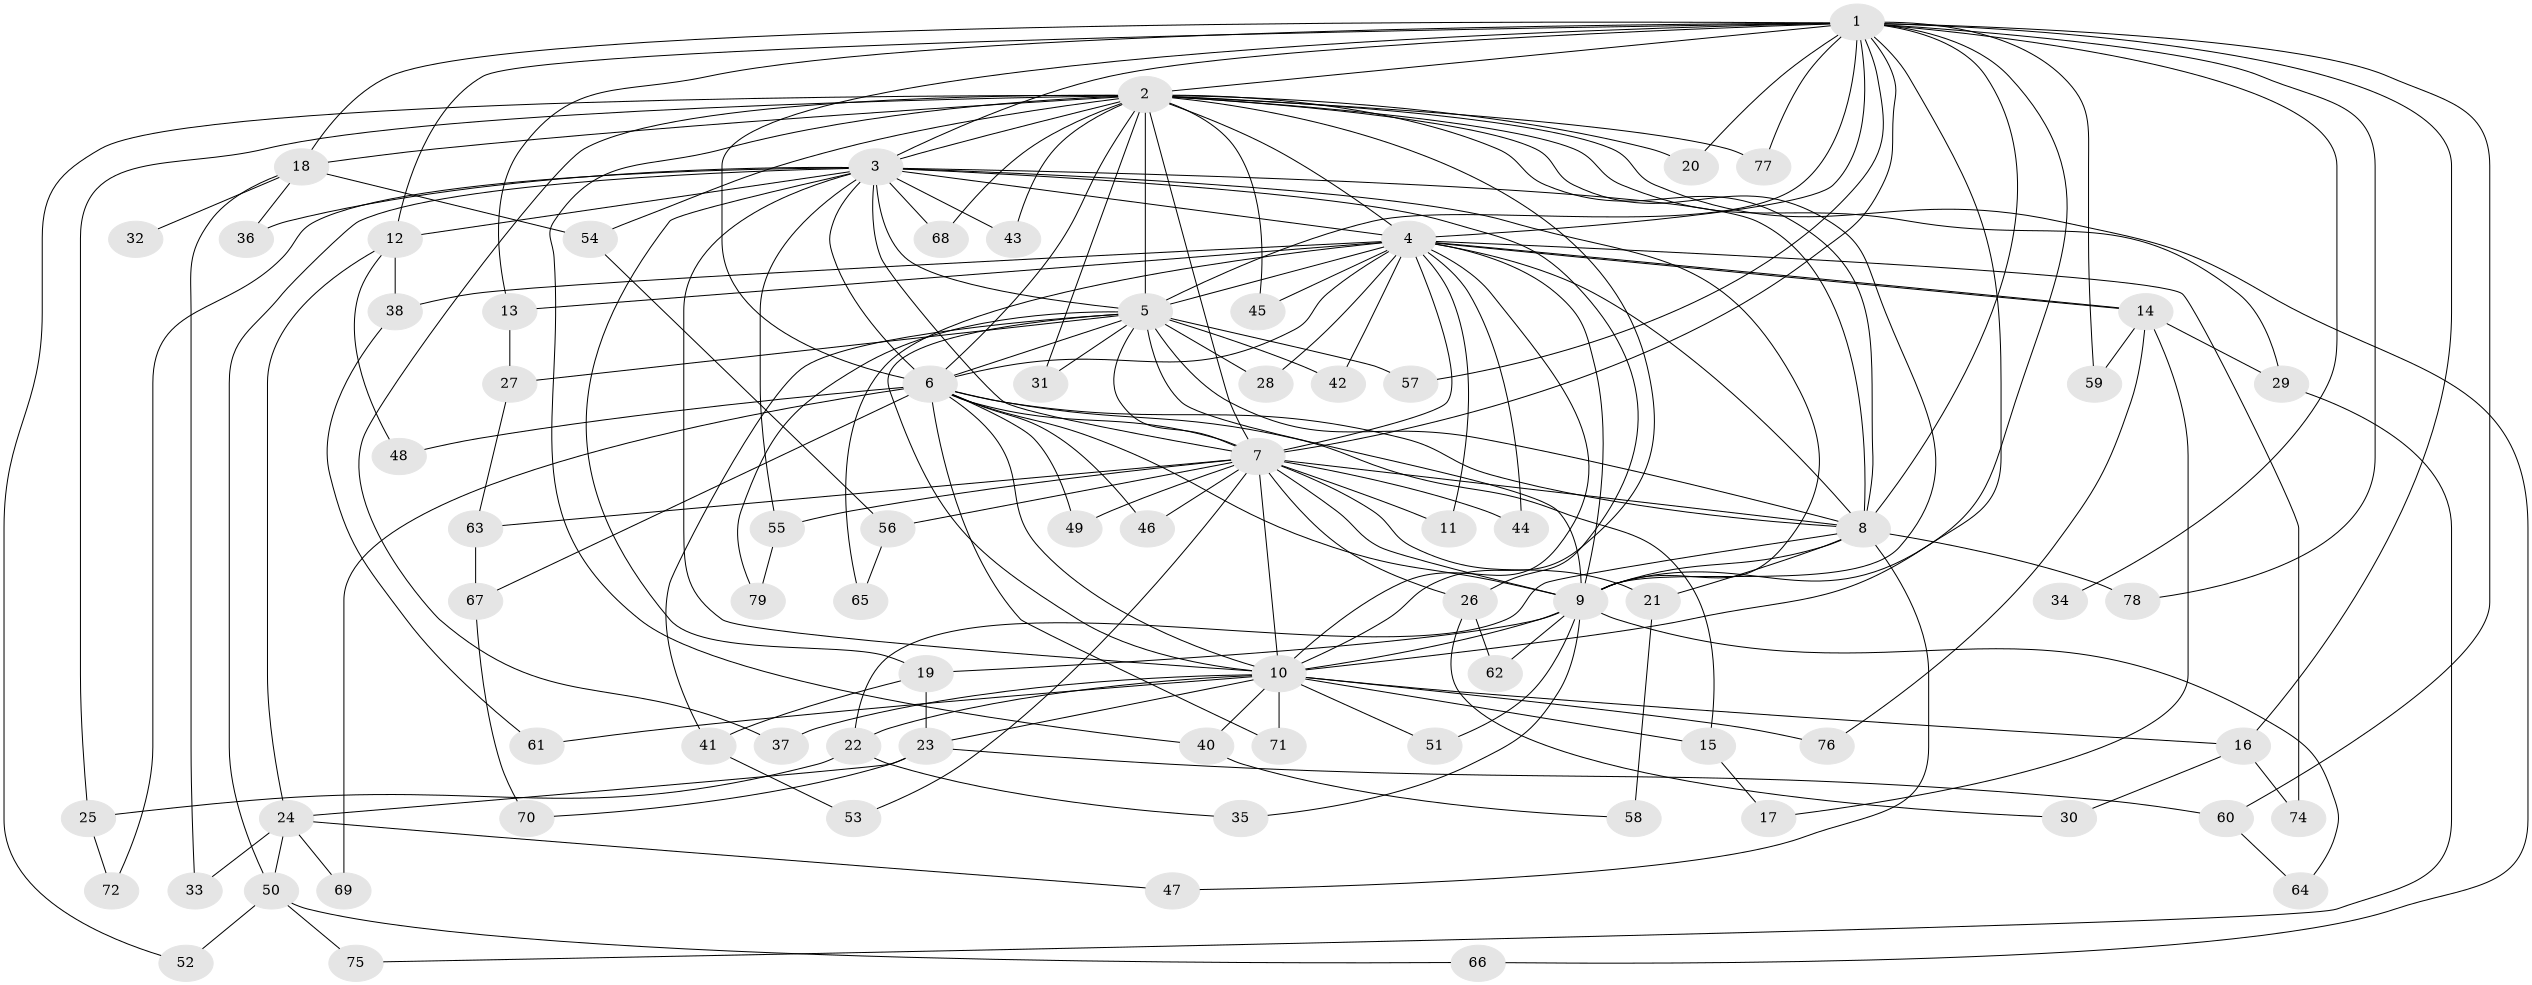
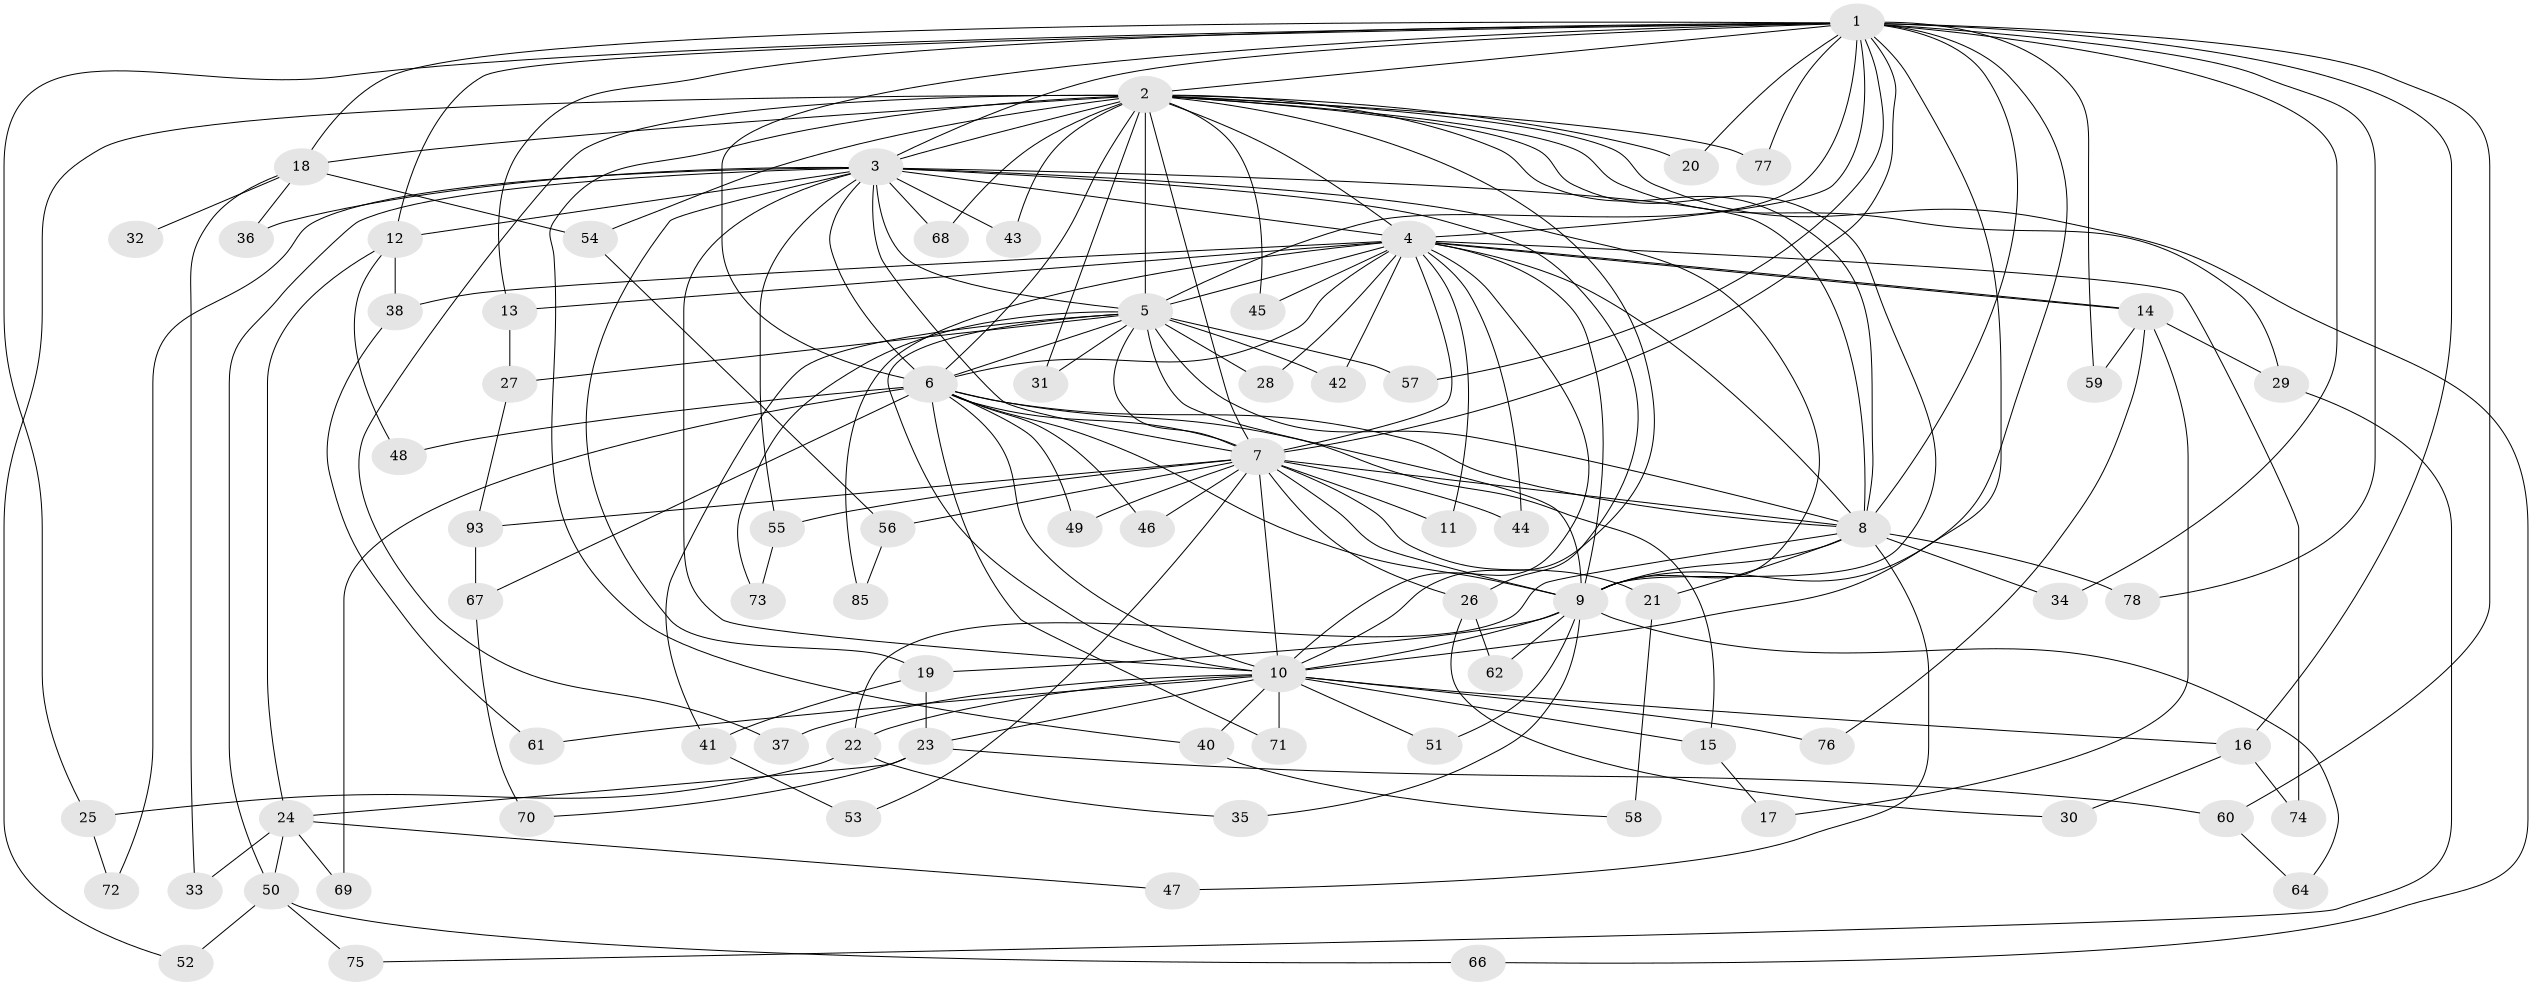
(297, 143) -> (502, 62)
(476, 529) -> (476, 529)
none -> (1962, 565)
(758, 601) -> (758, 601)
(861, 601) -> (861, 601)
